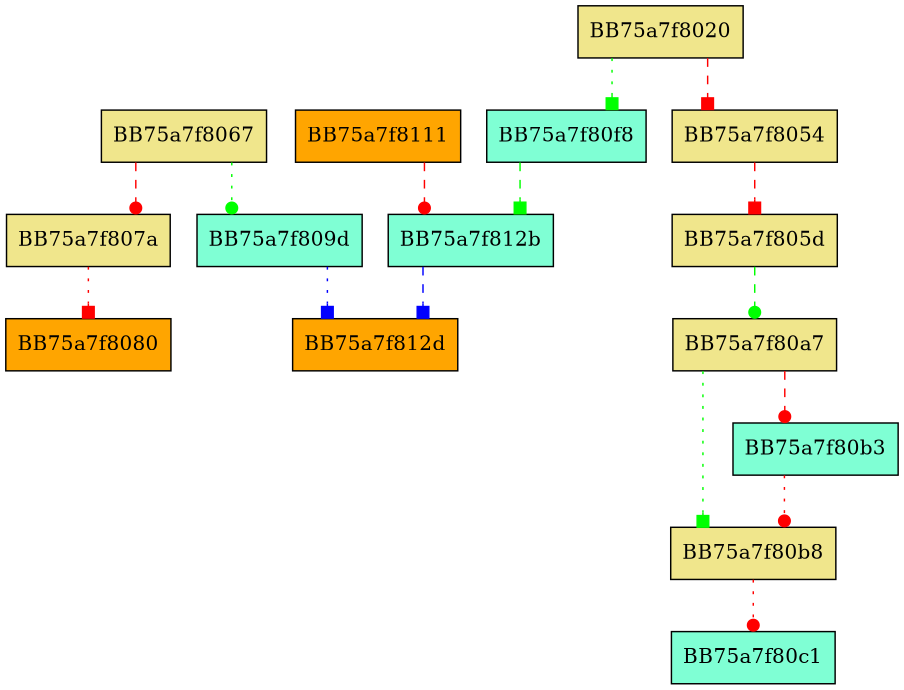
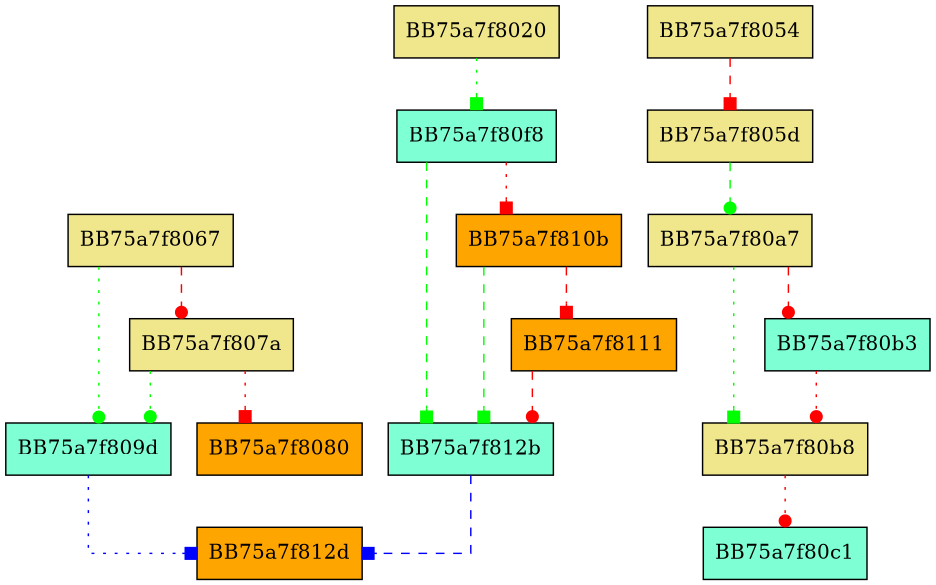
(708, 77) -> none
none -> (539, 240)
none -> (150, 391)
